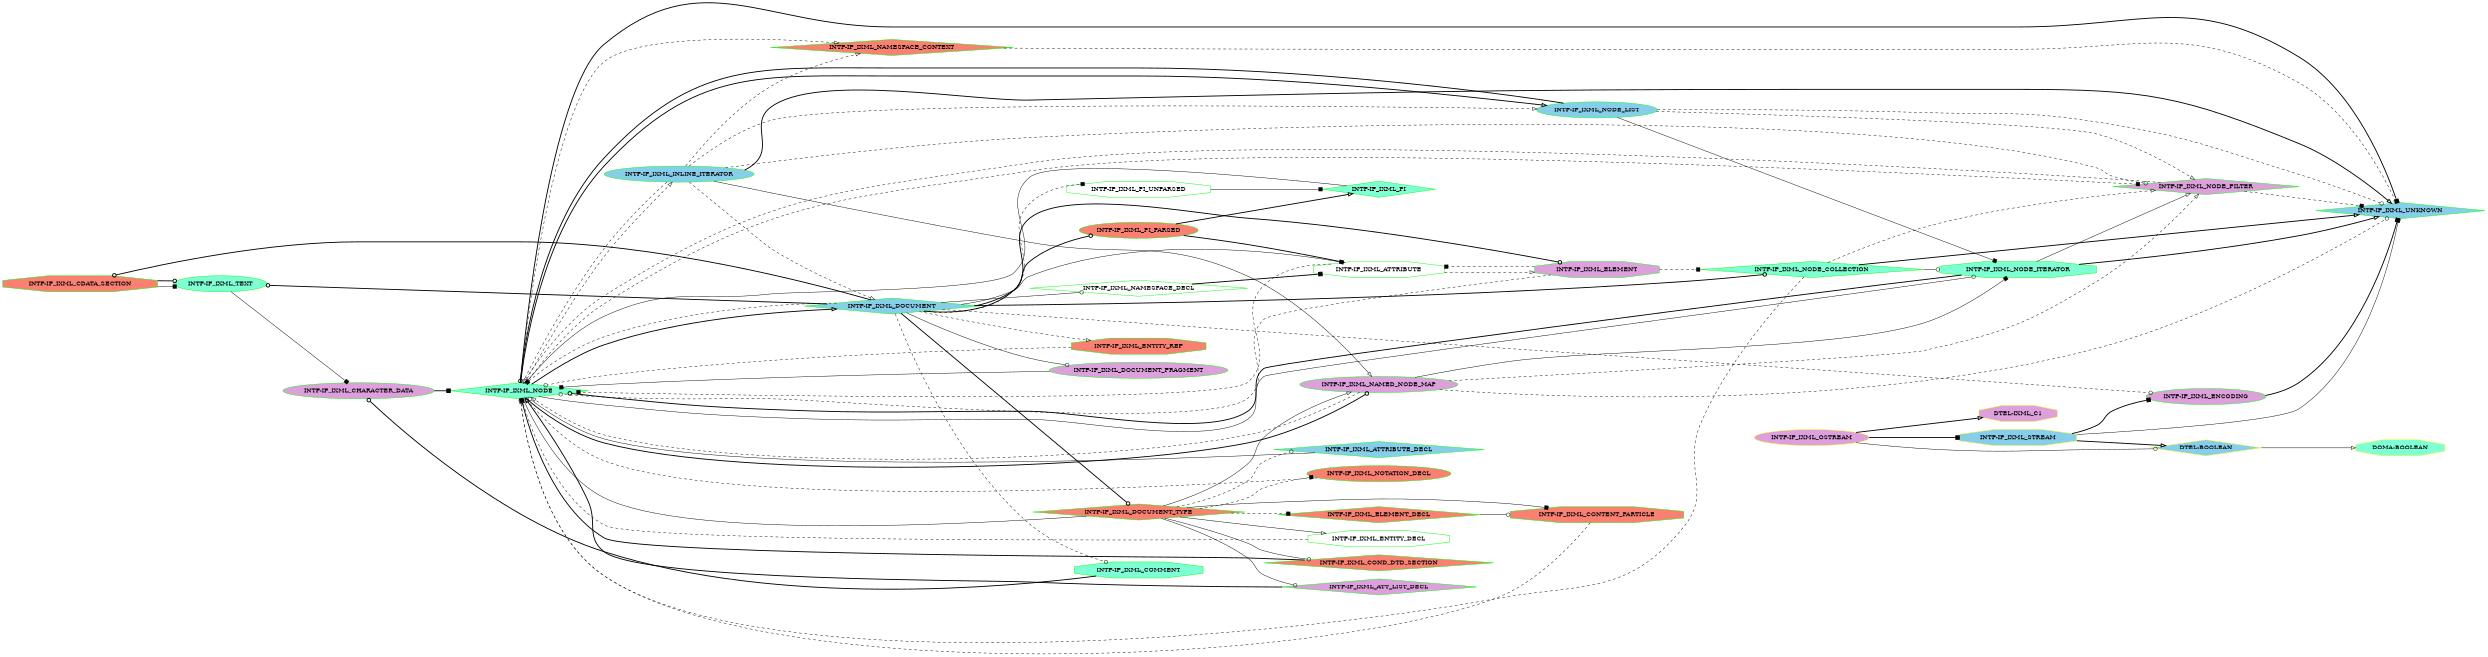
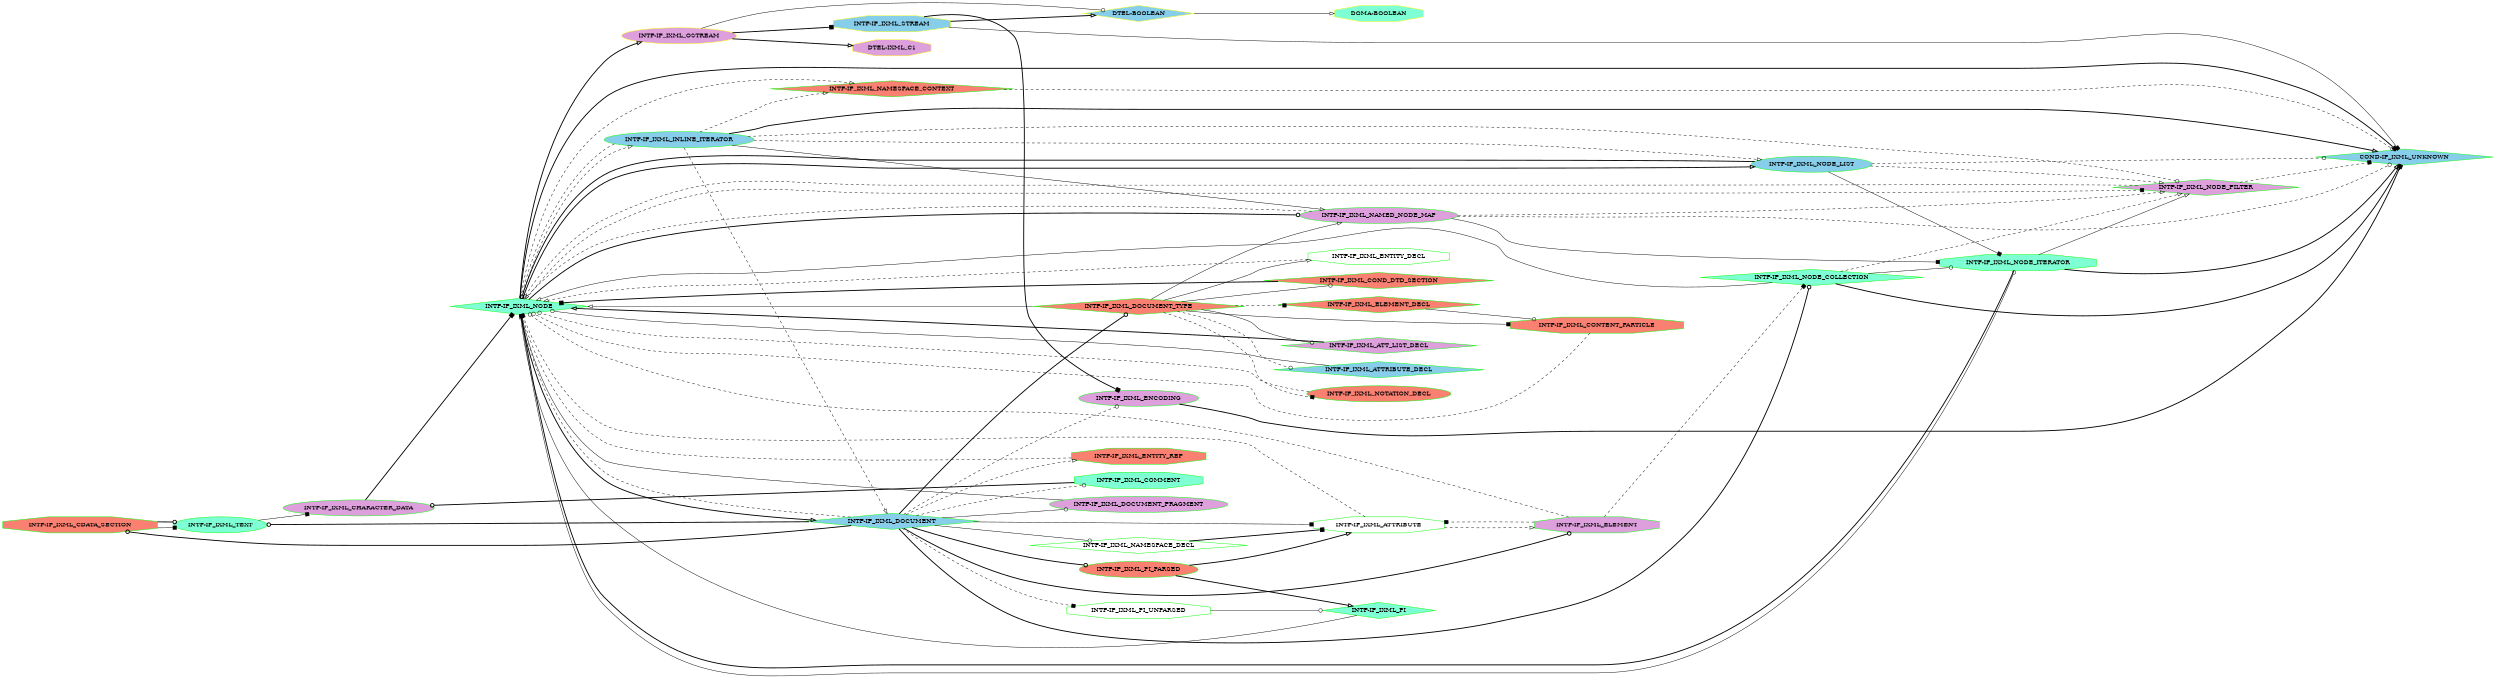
none -> (549, 155)
(1264, 189) -> (1265, 610)
(2400, 211) -> (2404, 157)
(1196, 634) -> (1161, 248)
